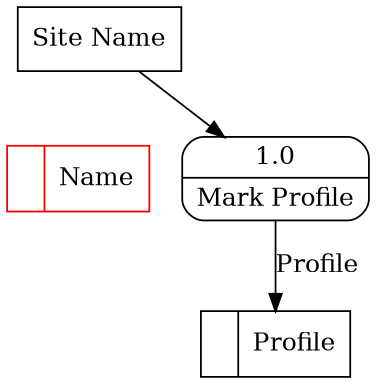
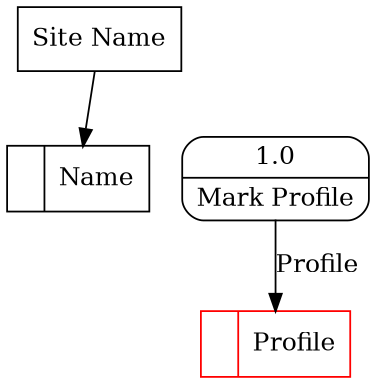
(175, 99) -> (90, 100)
(78, 179) -> (78, 179)
(276, 344) -> (276, 344)
